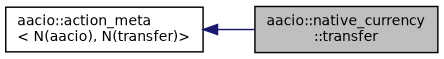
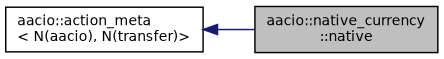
(346, 30) -> (346, 30)
